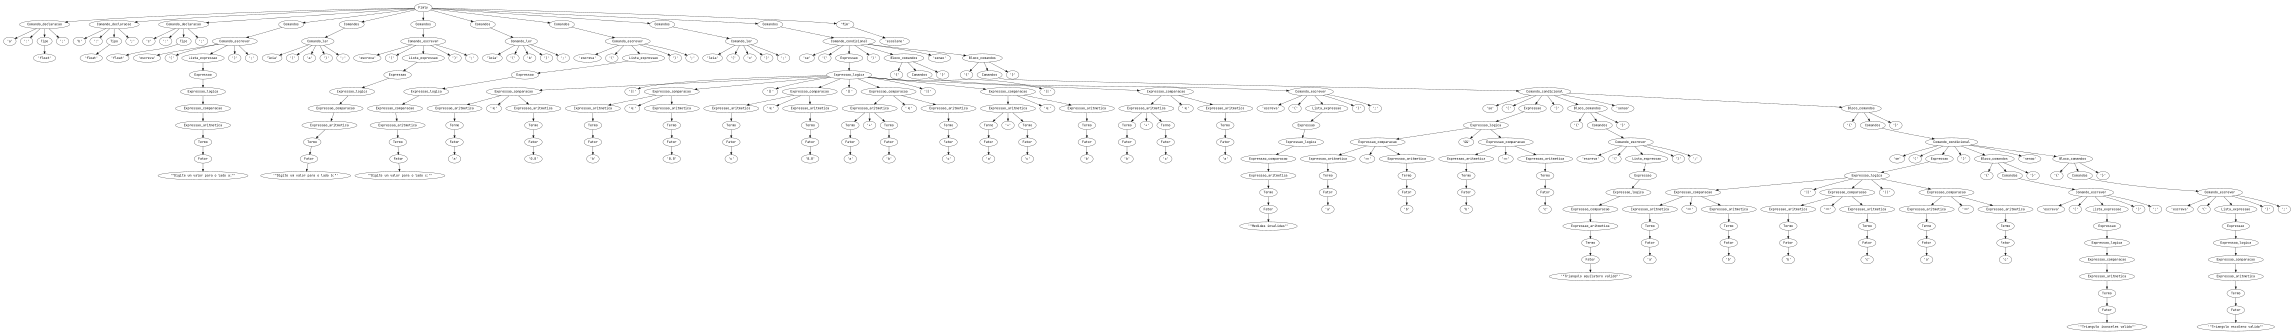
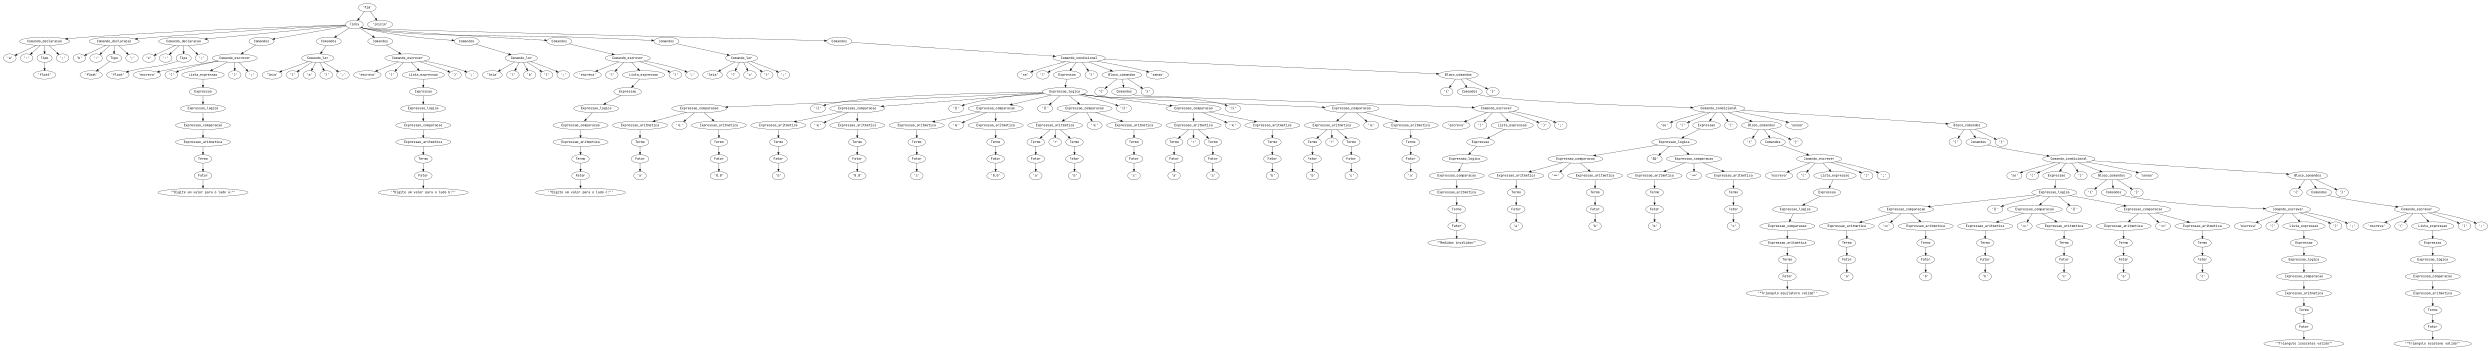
(633, 14) -> (362, 15)
(895, 41) -> (380, 24)
